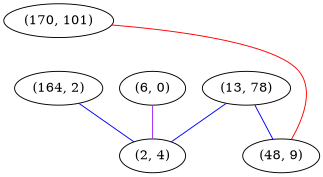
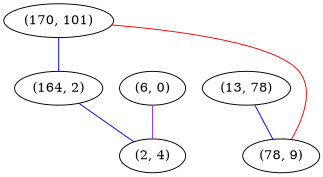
none -> (59, 55)
(199, 123) -> none
(281, 156) -> (281, 156)
